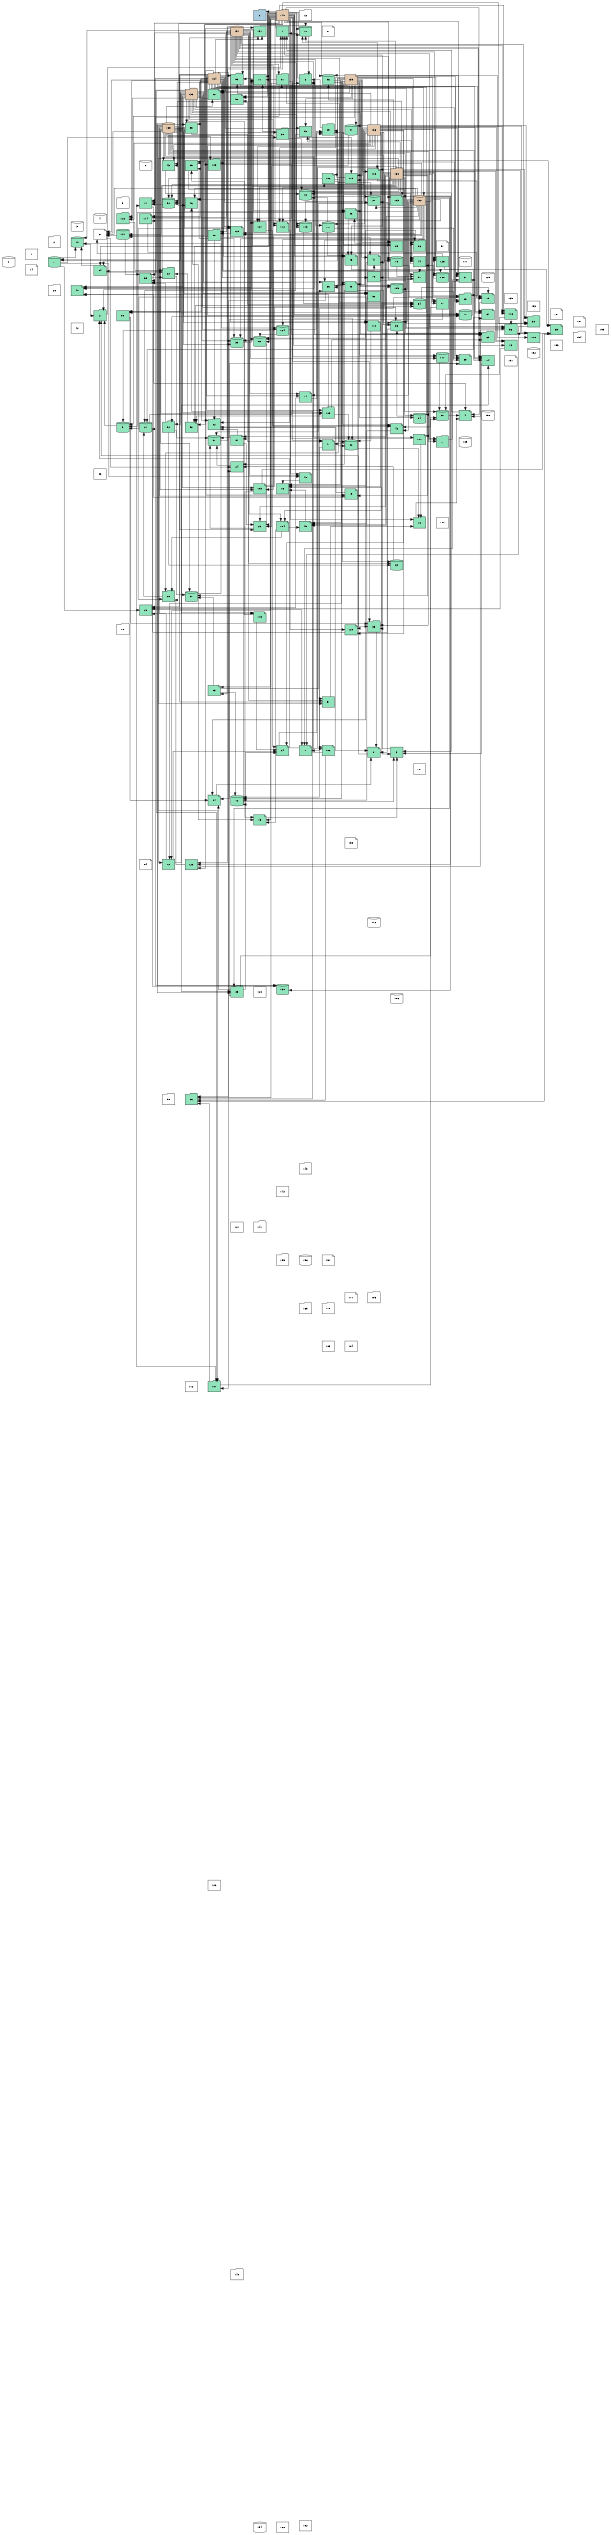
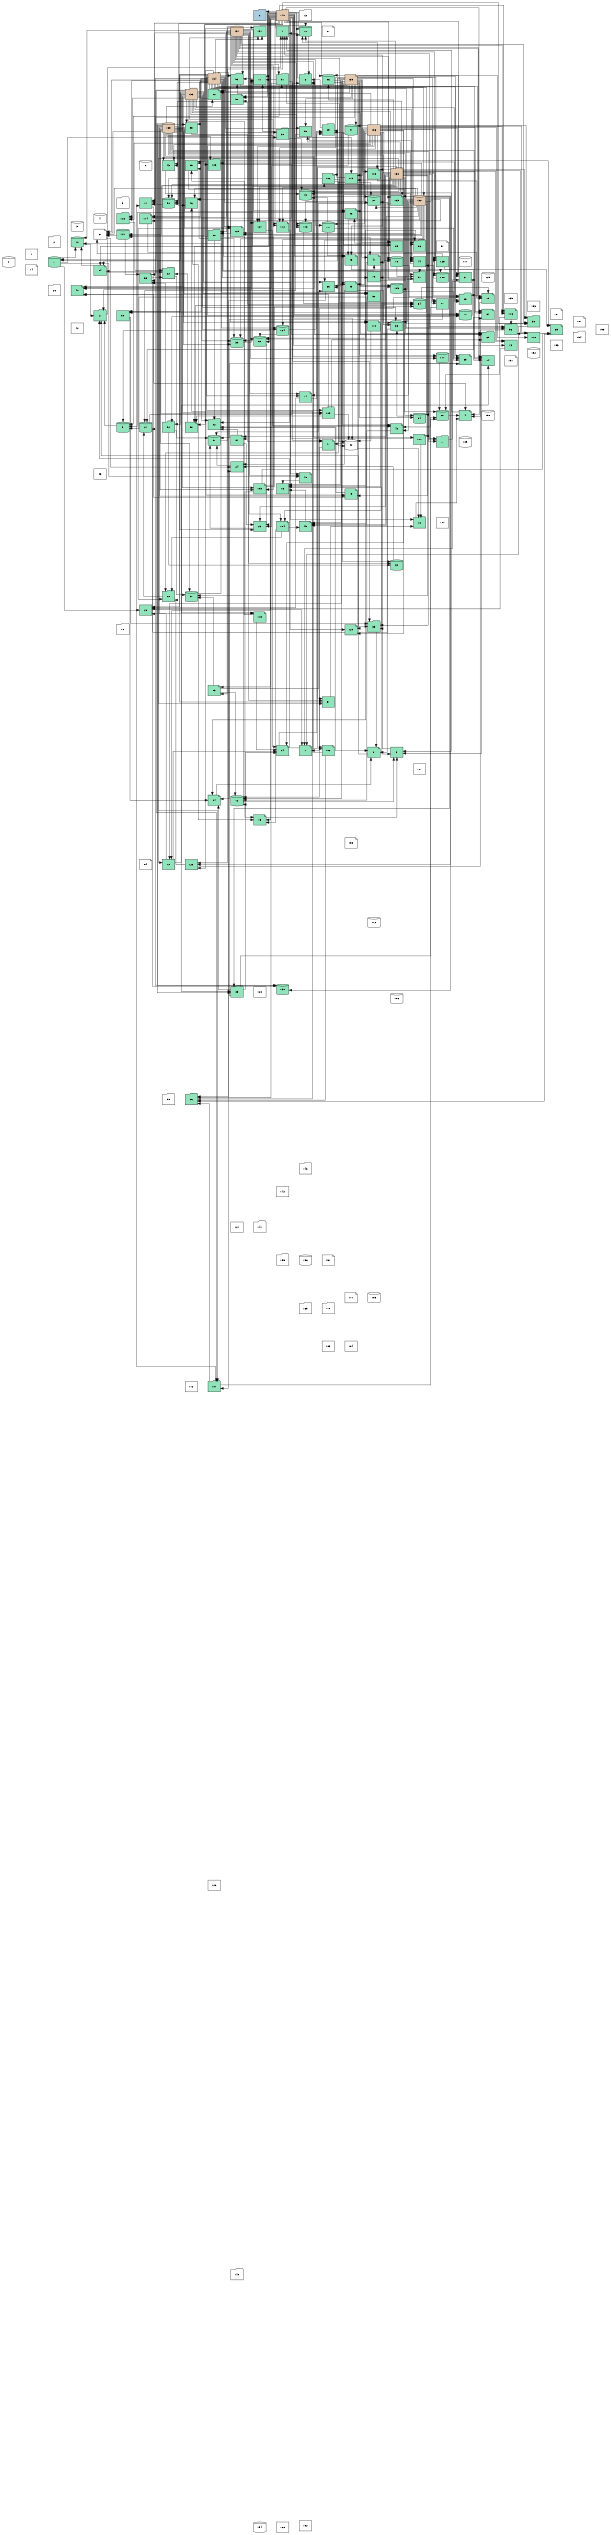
(351, 445) -> (351, 445)
(374, 1298) -> (374, 1298)
